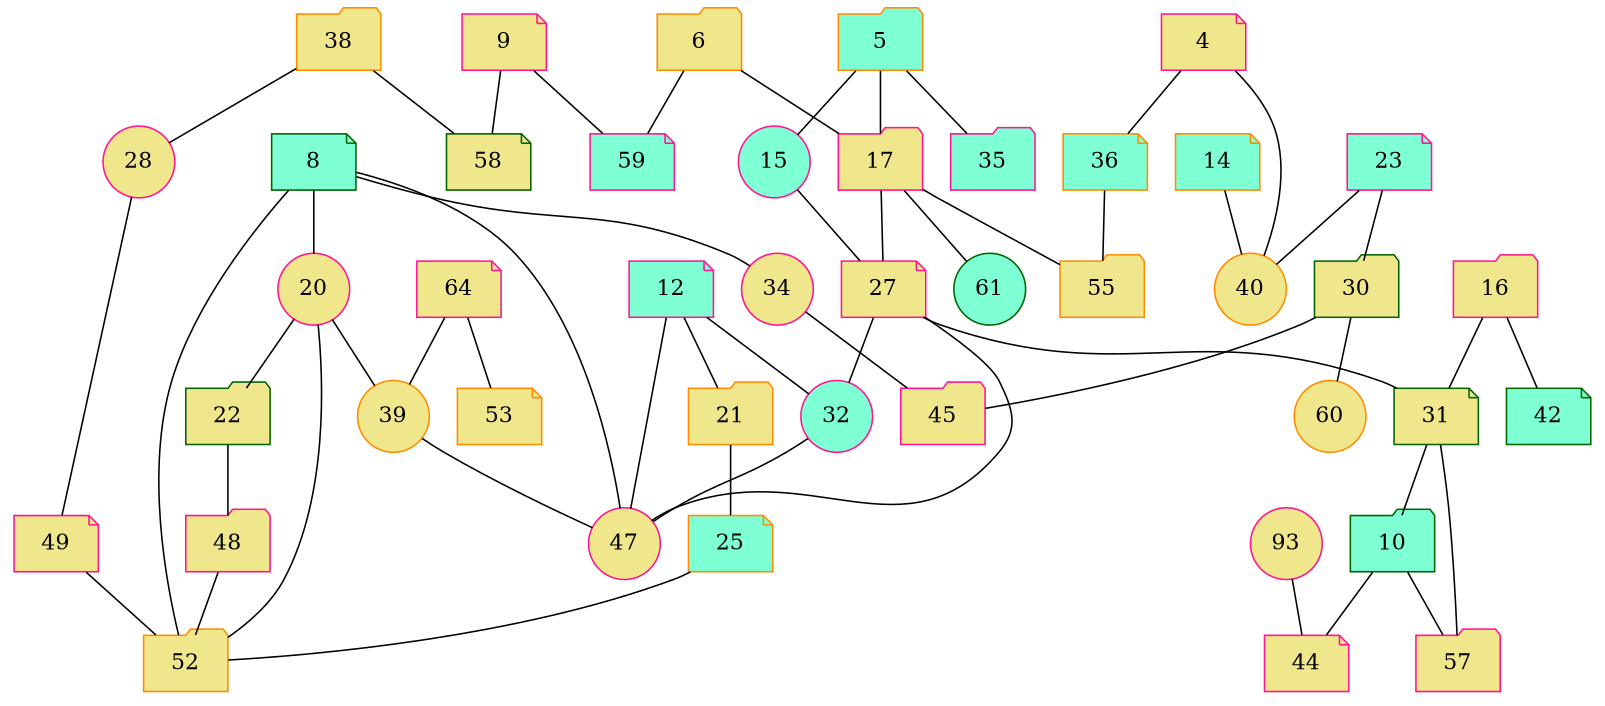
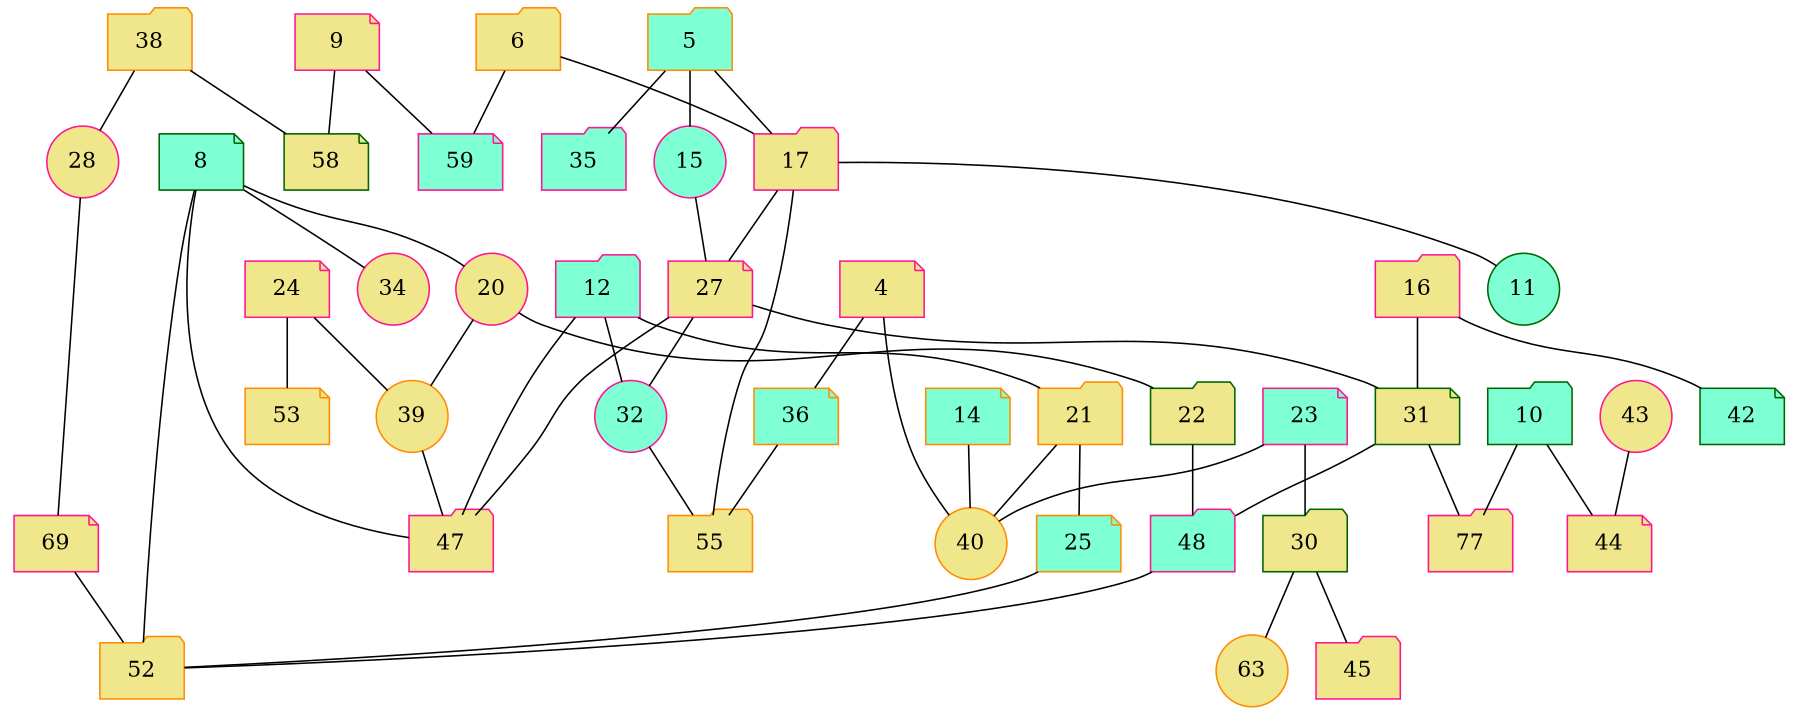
(459, 289) -> (287, 289)
(671, 289) -> (598, 289)
(990, 289) -> (1524, 289)
(851, 346) -> none
(1330, 416) -> (1252, 671)
(743, 475) -> (671, 481)
none -> (1025, 480)
(1414, 480) -> (1316, 475)
(312, 495) -> none
(56, 544) -> (56, 544)
(228, 544) -> (1193, 544)
(624, 544) -> (451, 544)
(1286, 544) -> (1636, 416)
(1458, 663) -> (1471, 544)
